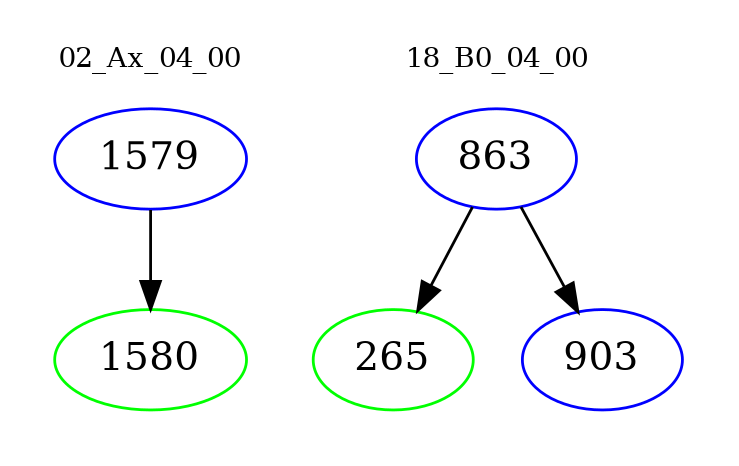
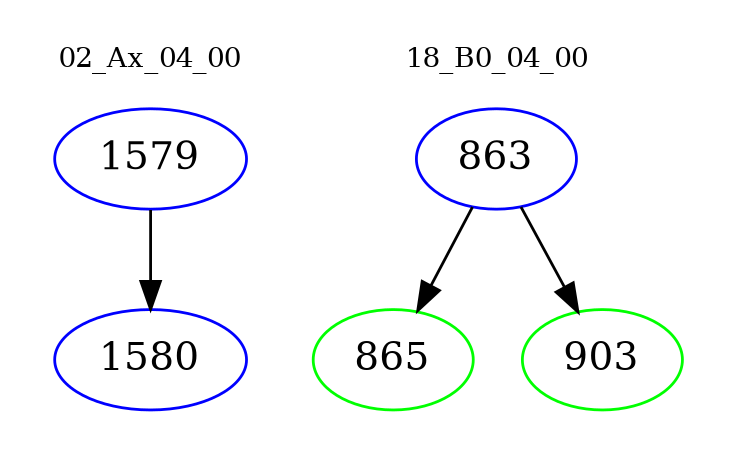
(151, 360) -> (151, 360)
(393, 360) -> (393, 360)
(602, 360) -> (602, 360)
